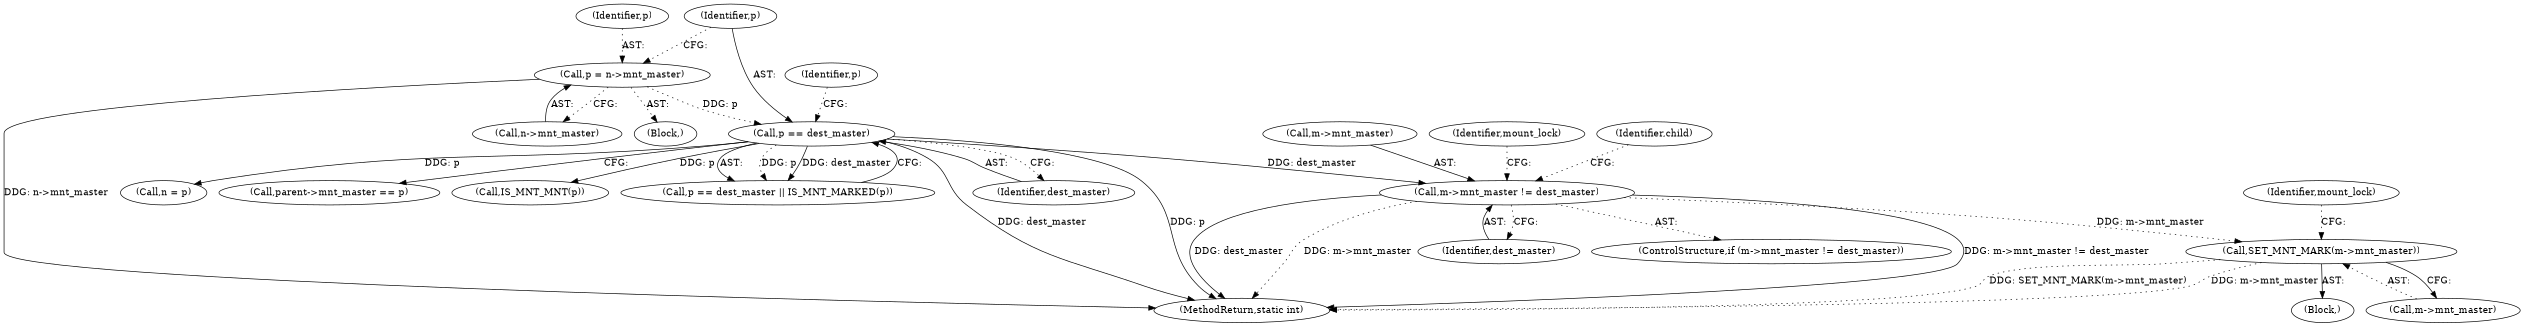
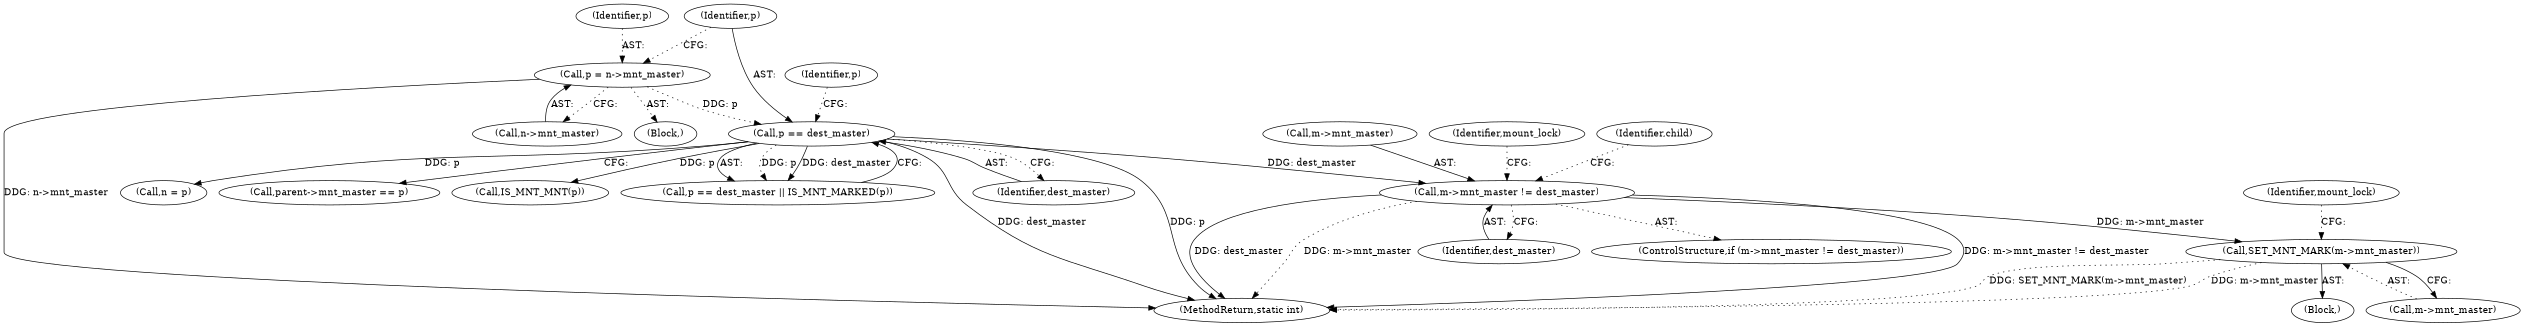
(1930, 213) -> (1930, 213)
